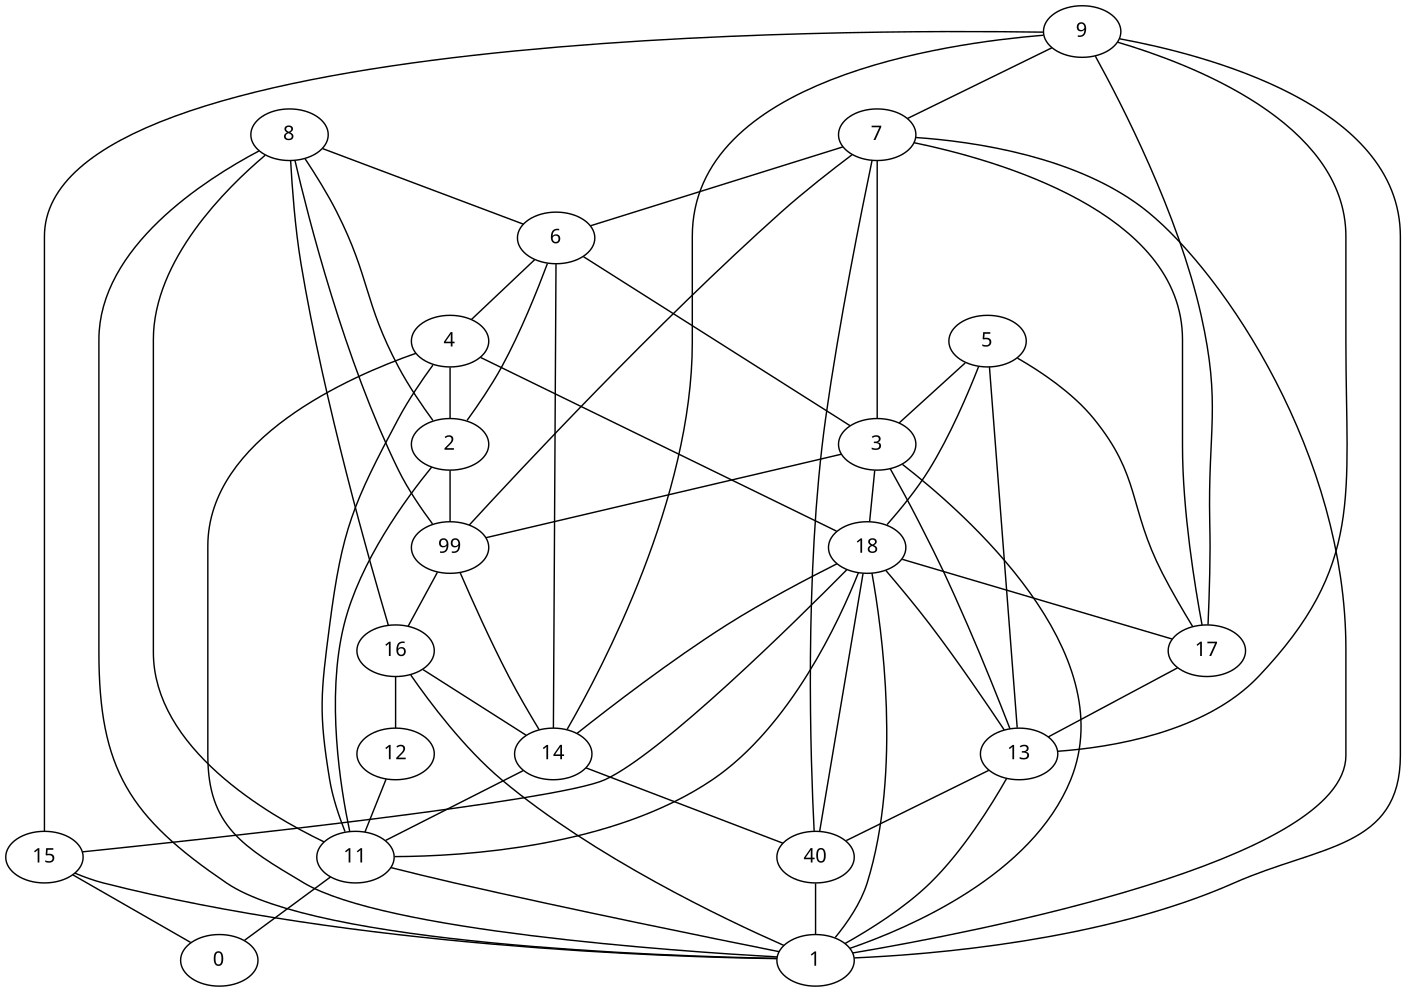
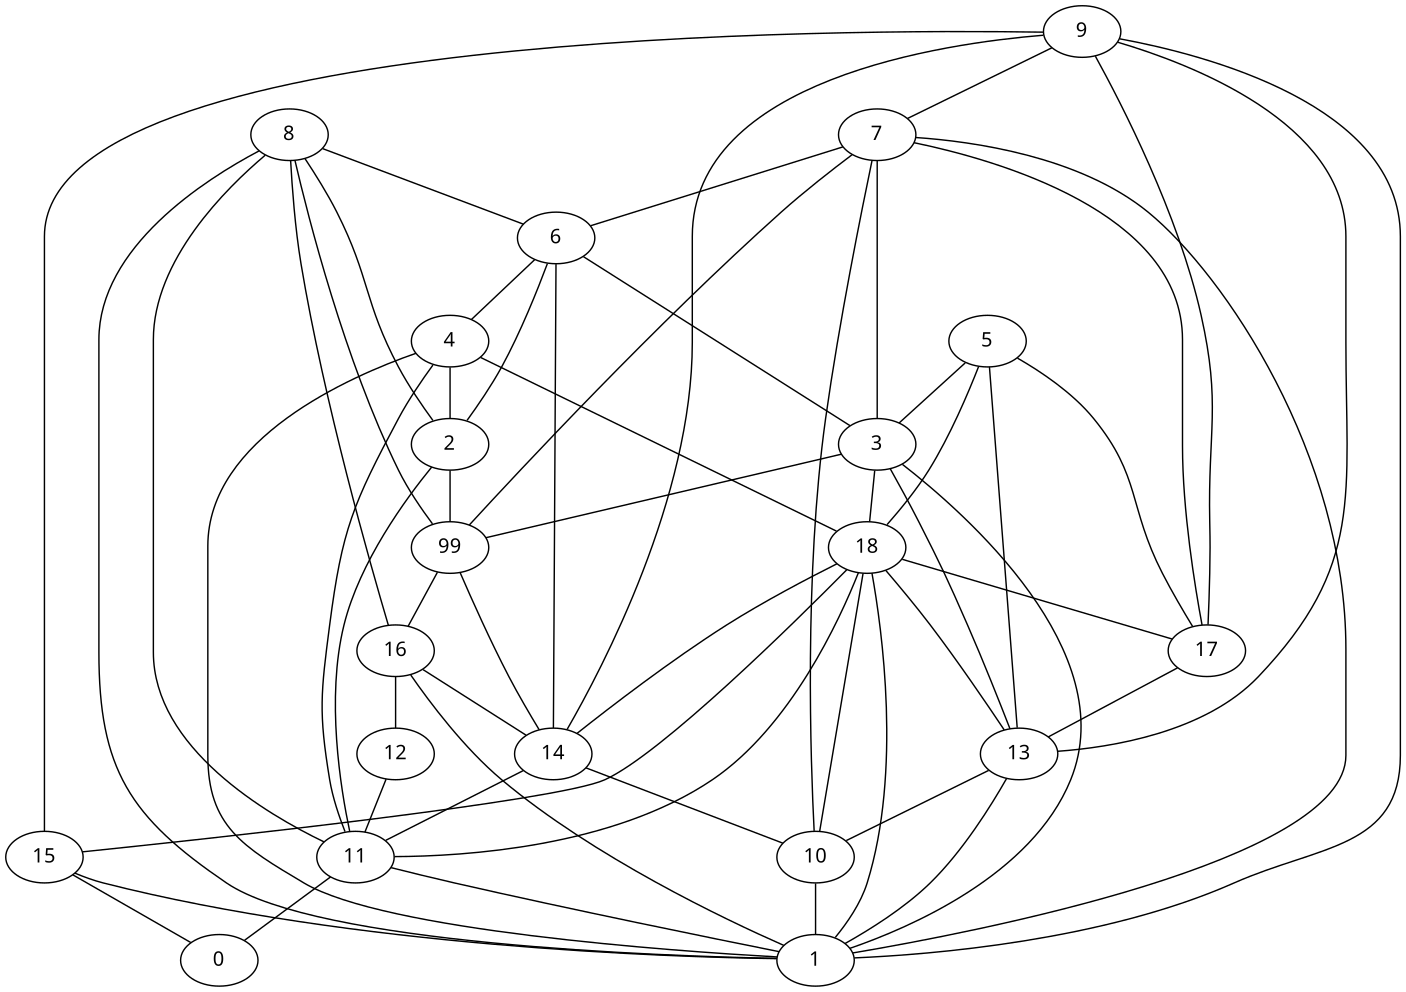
(816, 857) -> (816, 857)
